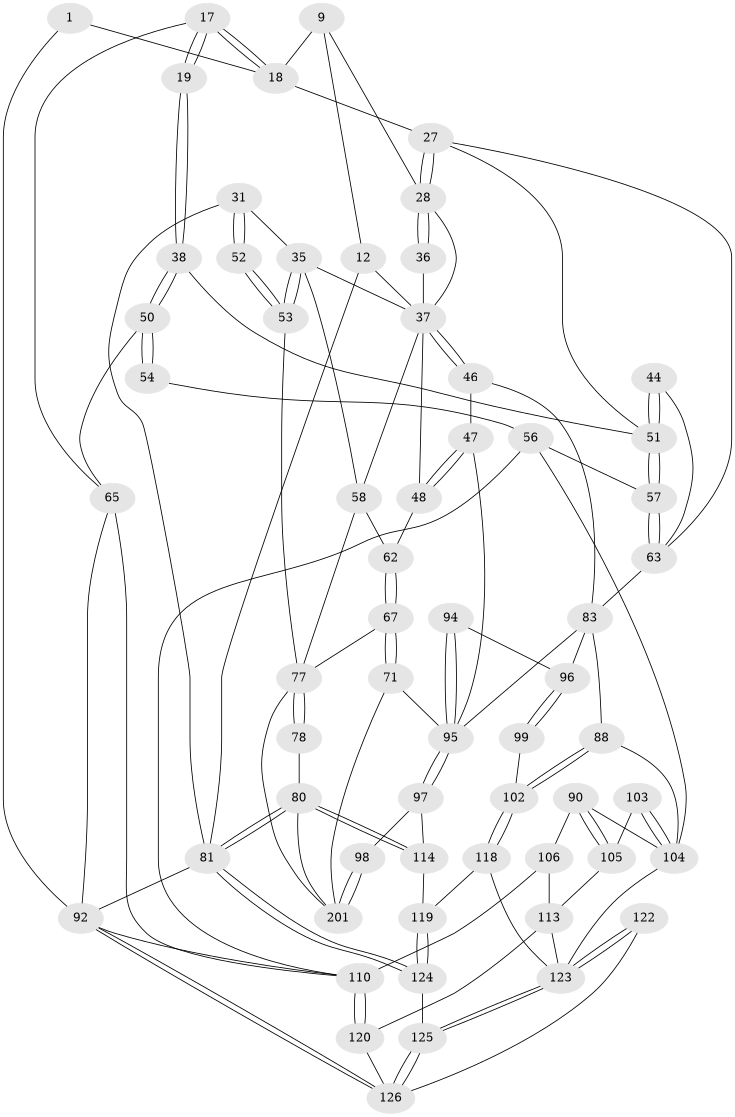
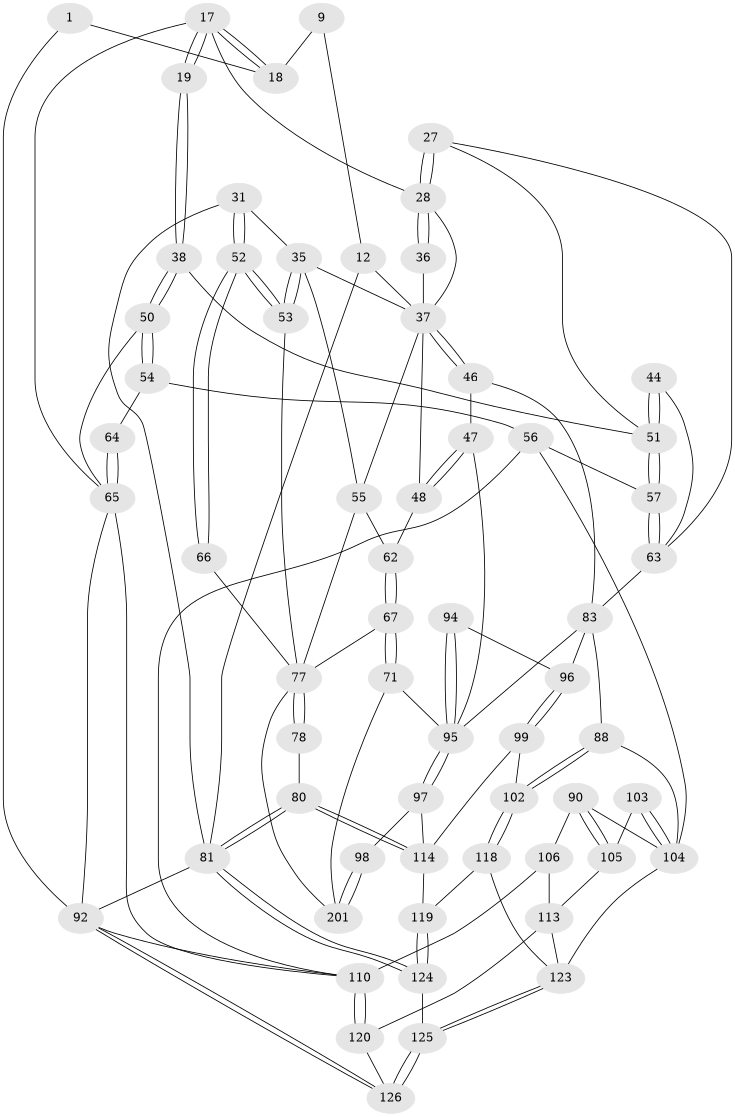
(353, 108) -> none
(373, 108) -> (291, 131)
none -> (112, 438)
(359, 498) -> (359, 498)
none -> (204, 558)
none -> (471, 797)
(302, 863) -> none
(644, 918) -> none
